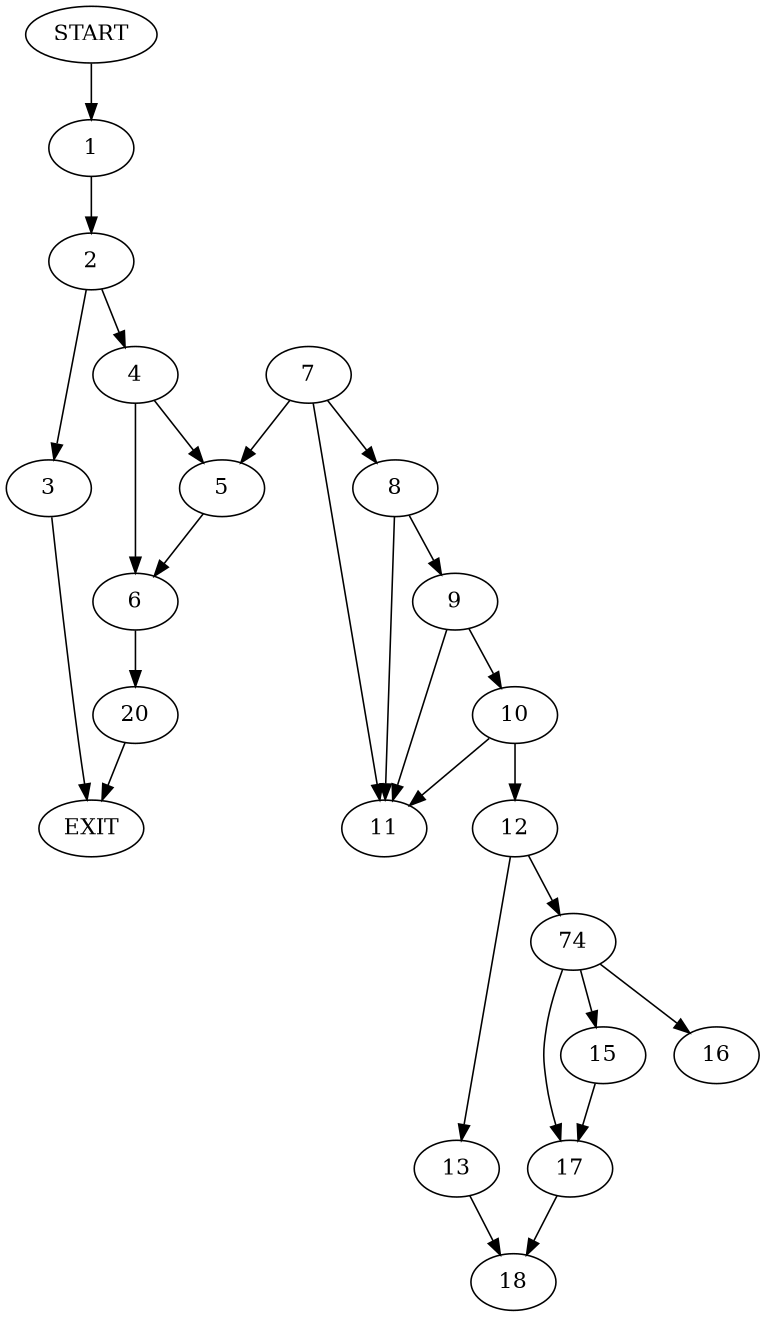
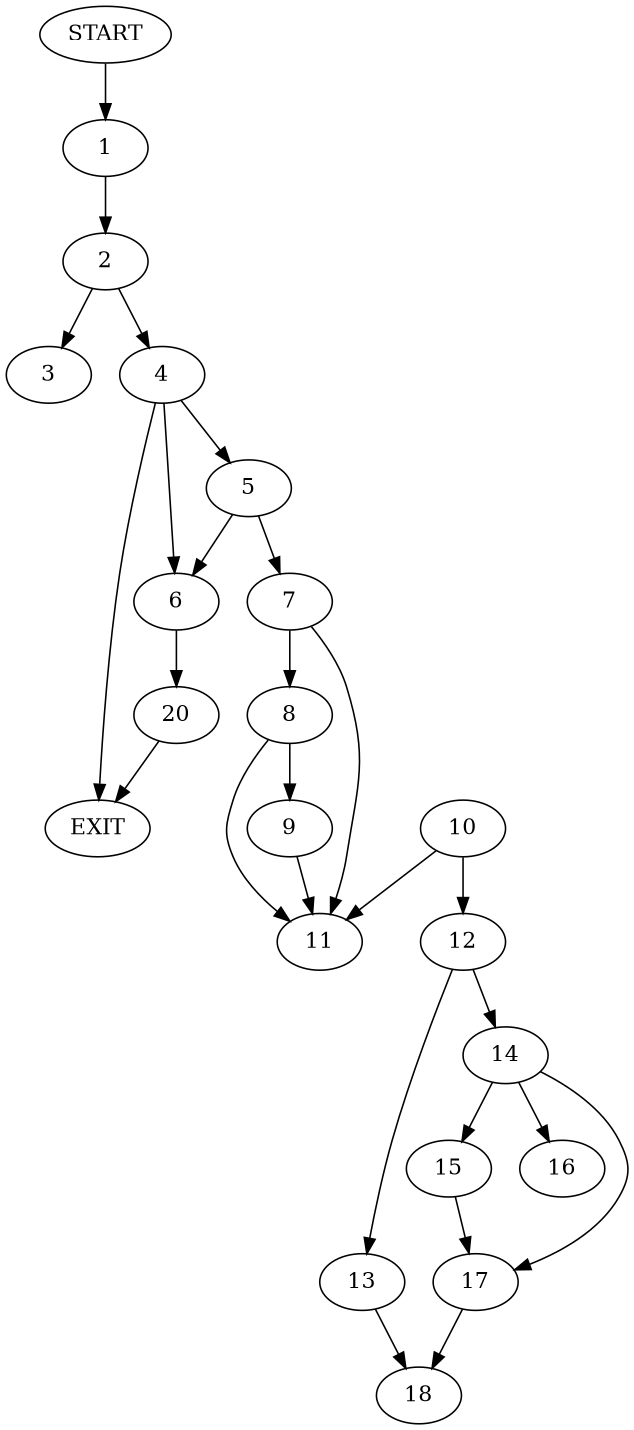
(270, 425) -> (266, 537)
(67, 651) -> (117, 592)
(481, 651) -> none
(573, 942) -> (506, 1055)
